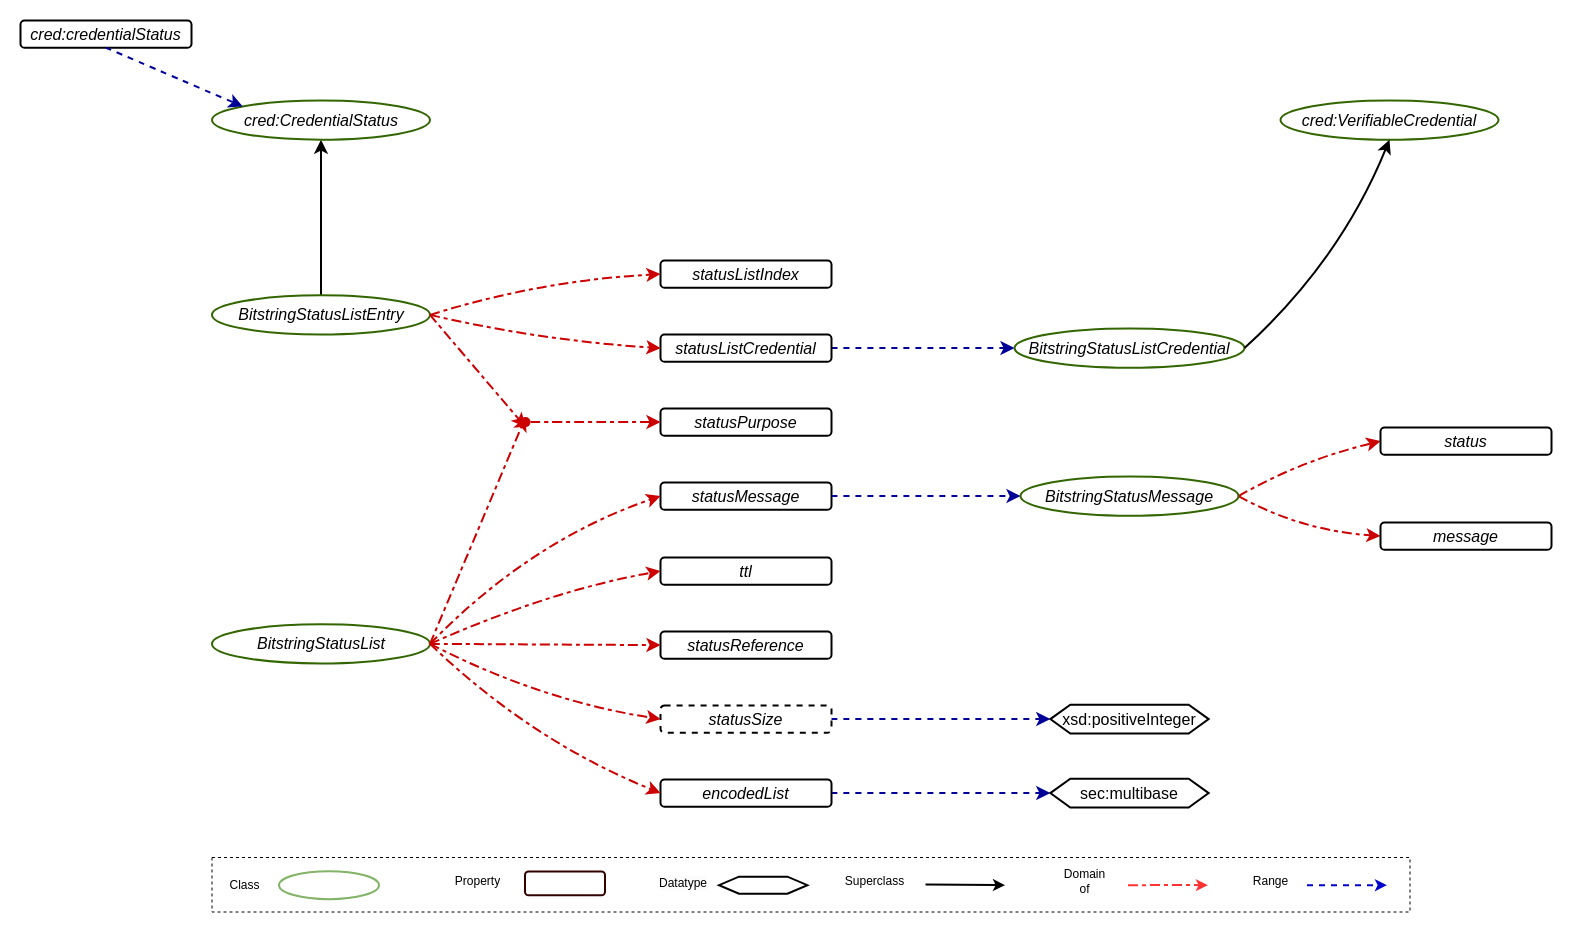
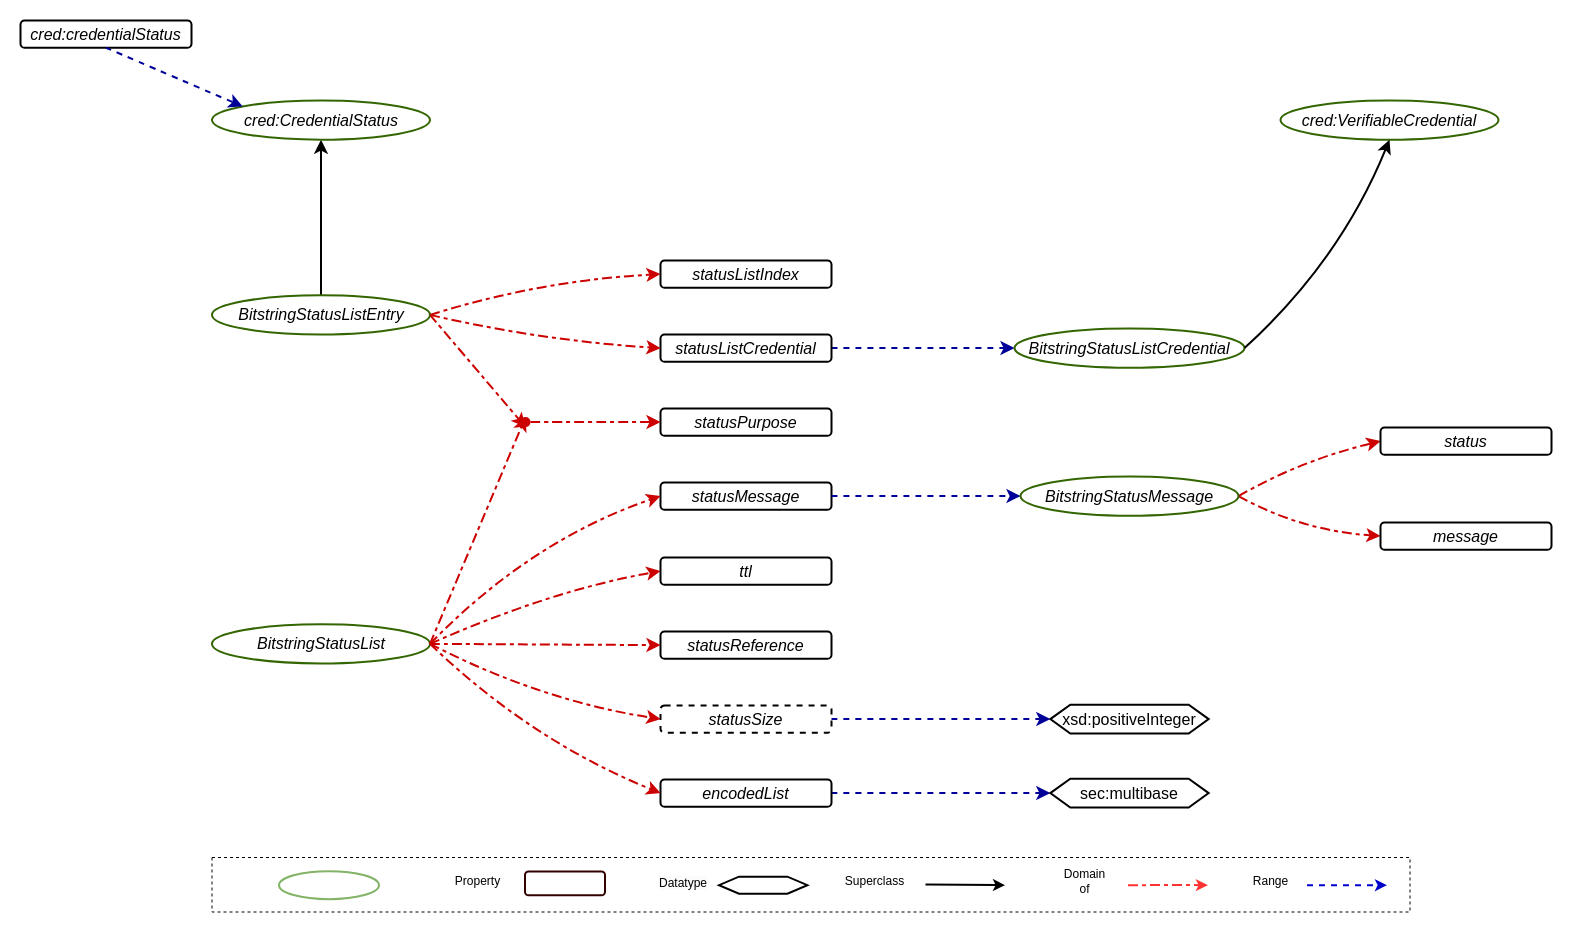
(244, 885) -> none
